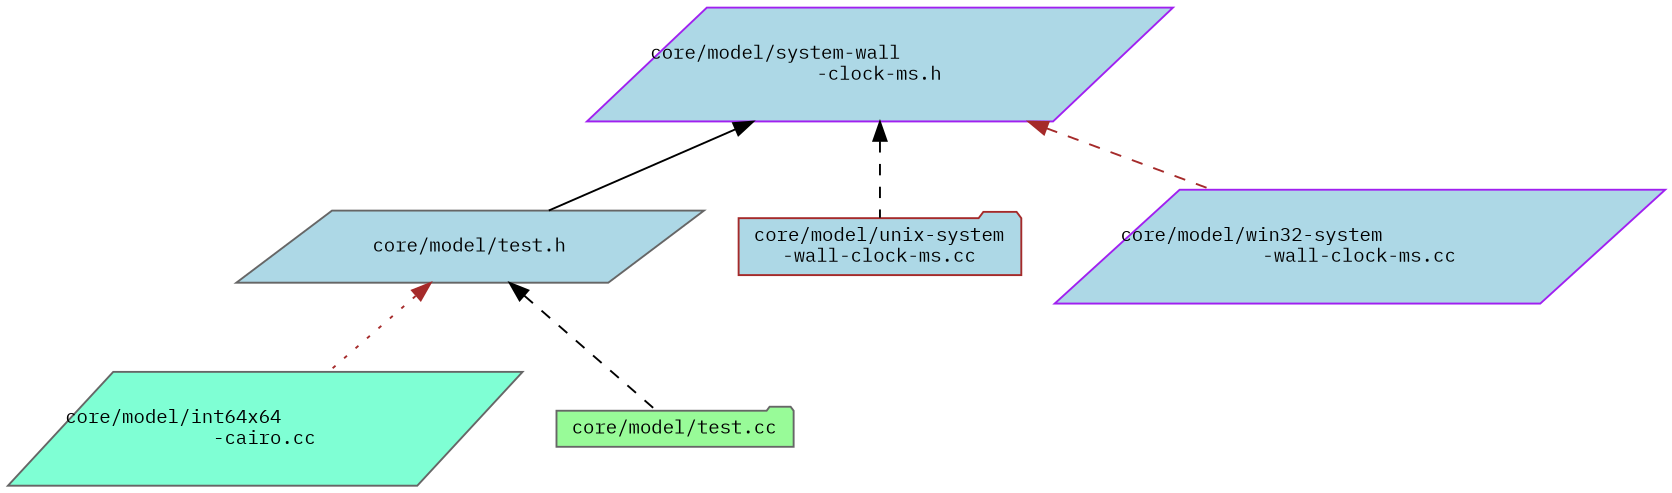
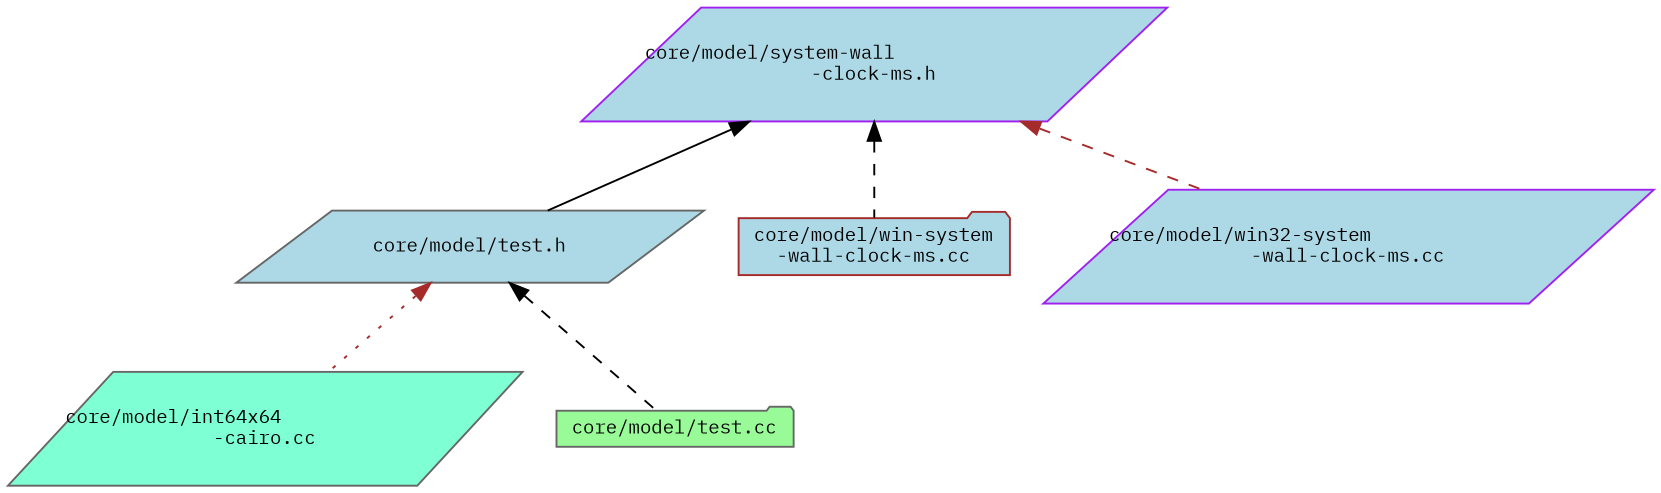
(880, 247) -> (874, 247)
